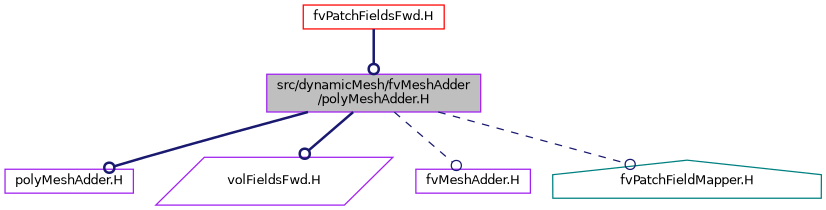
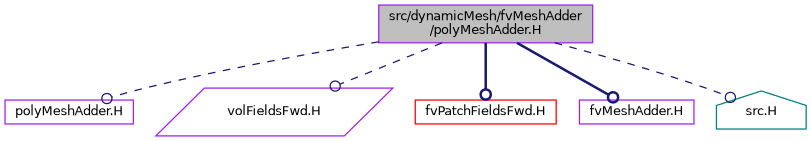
(374, 47) -> (486, 66)
(331, 131) -> (391, 63)
(423, 137) -> (563, 69)
(211, 139) -> (245, 66)
(687, 181) -> (761, 112)
